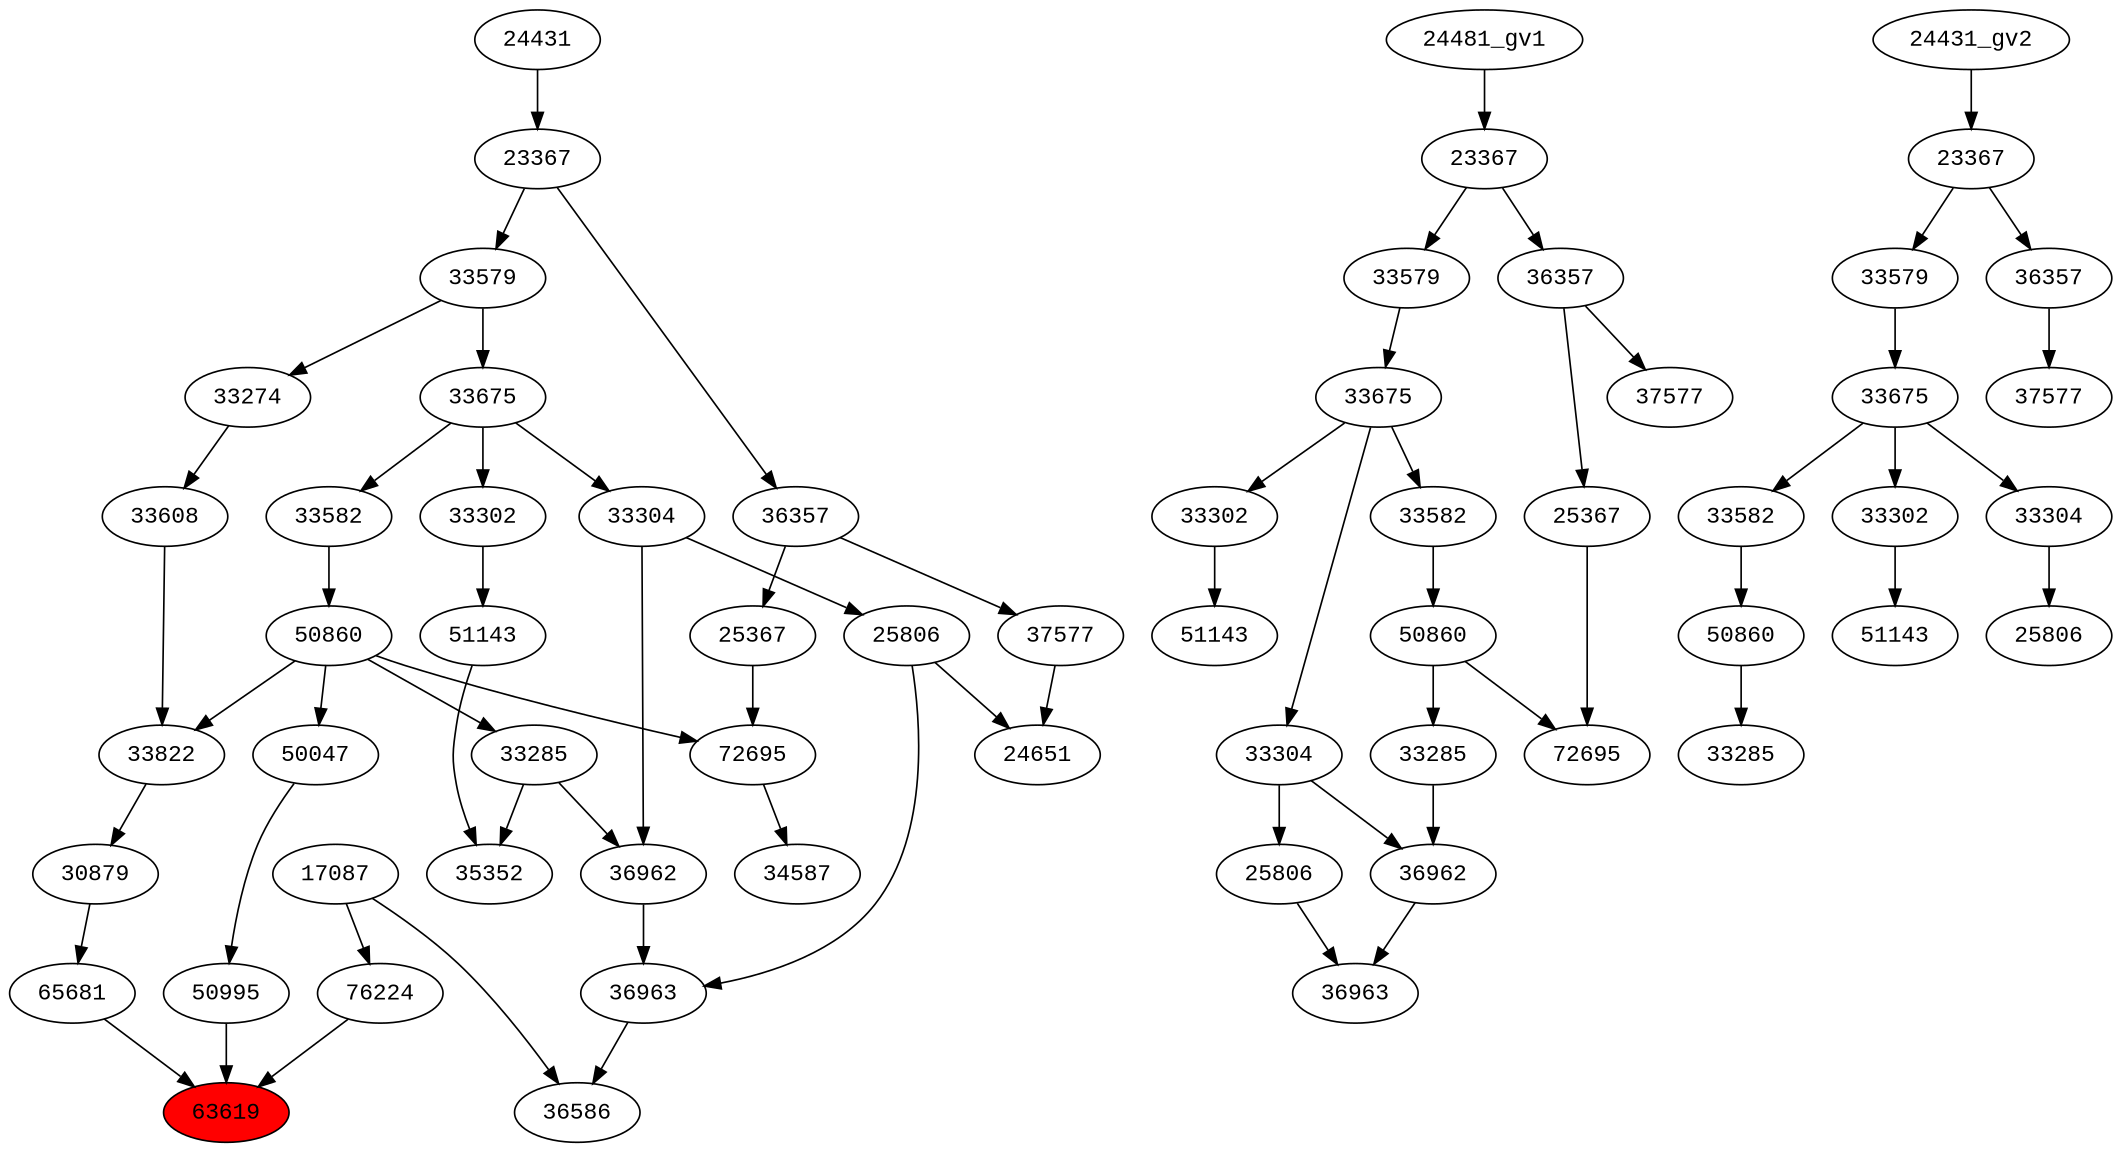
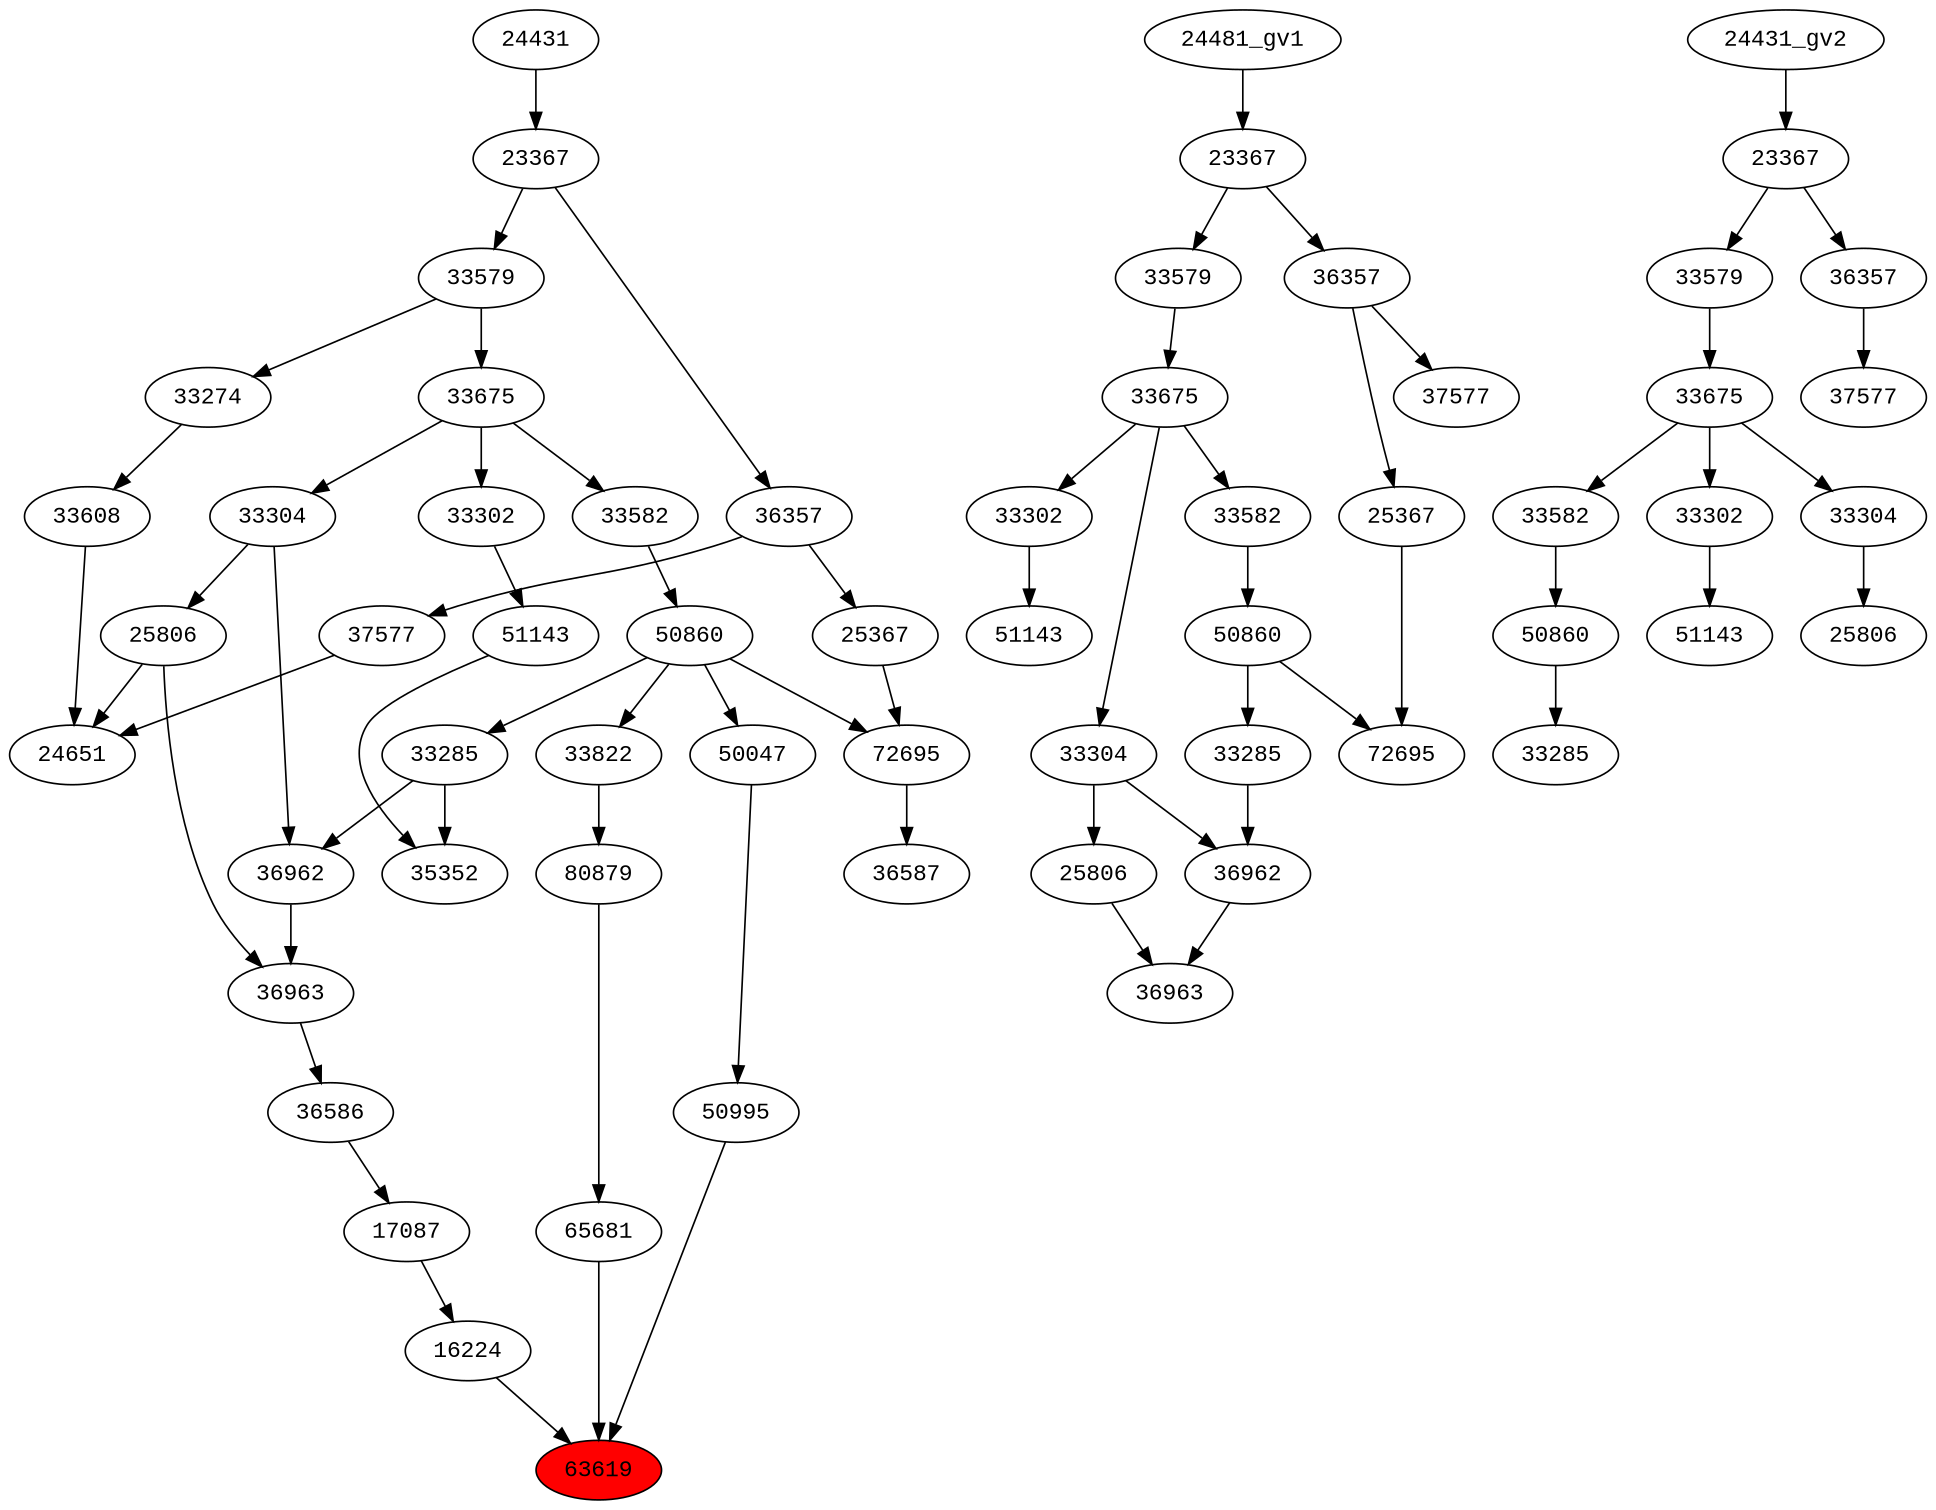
(164, 627) -> (80, 627)
(96, 874) -> (599, 874)
(797, 874) -> (907, 874)
(469, 975) -> (364, 1165)
(380, 993) -> (468, 1351)
